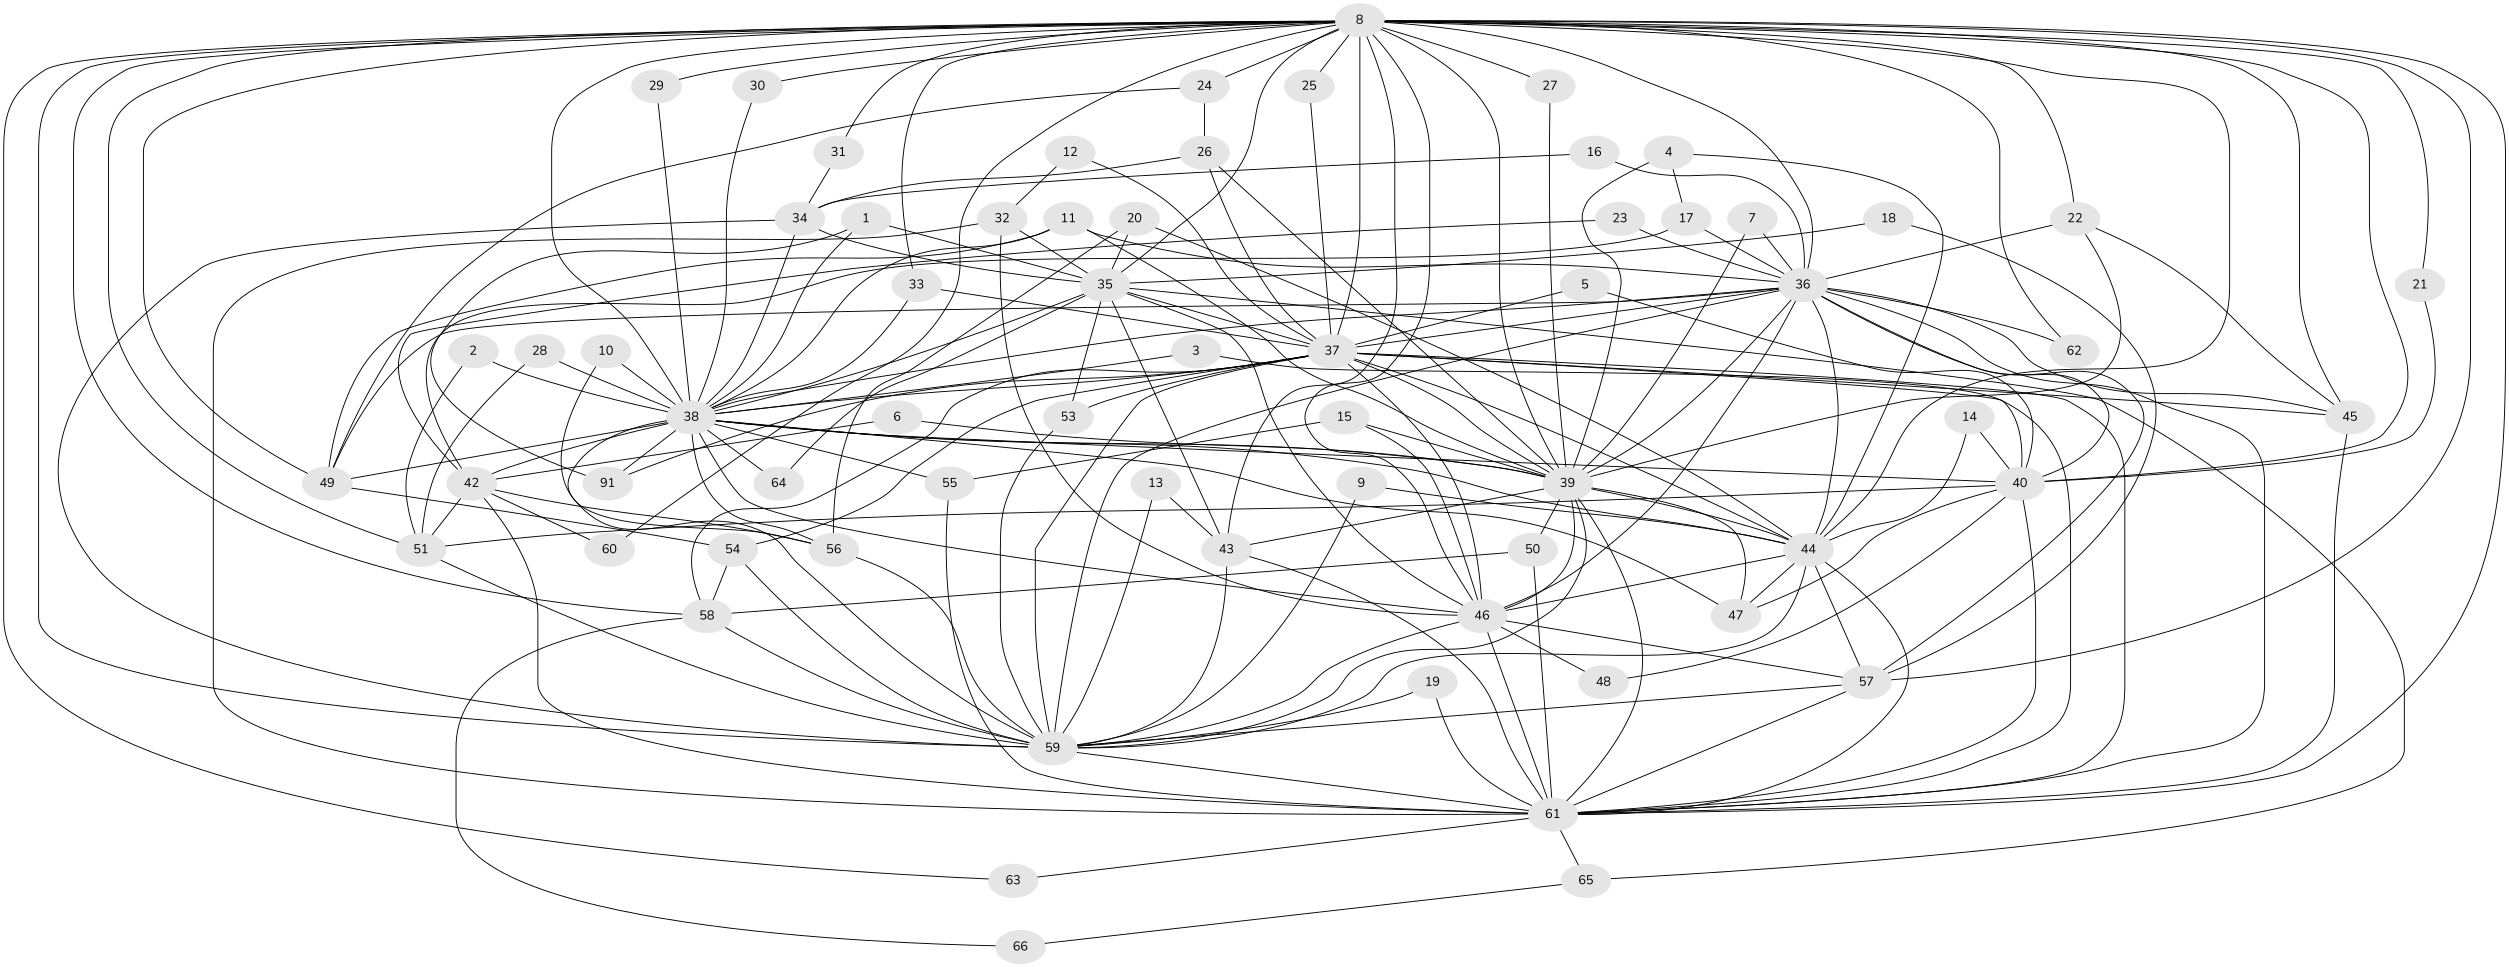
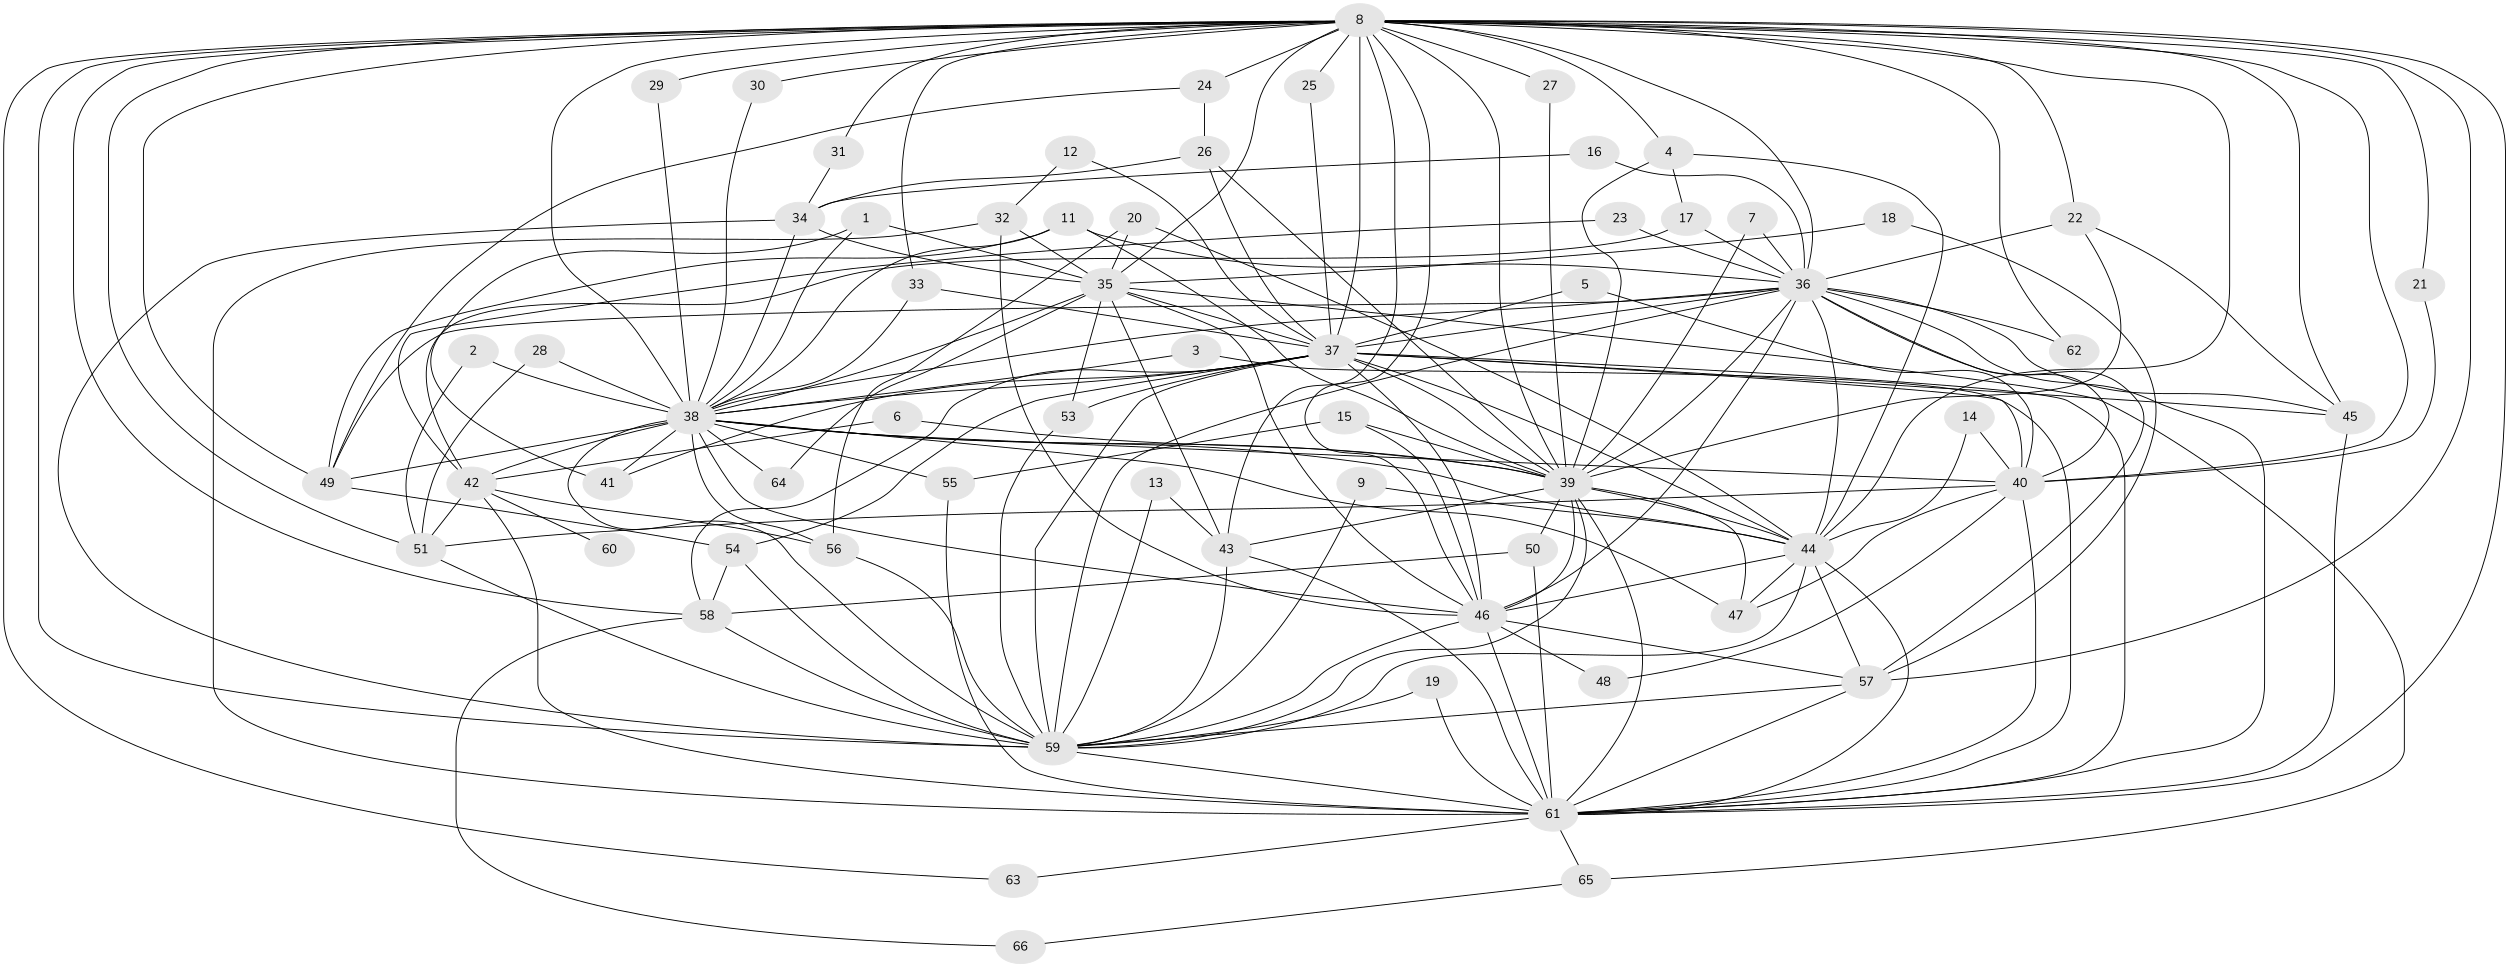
(970, 201) -> (1543, 52)
(606, 351) -> none
(608, 484) -> (608, 484)
